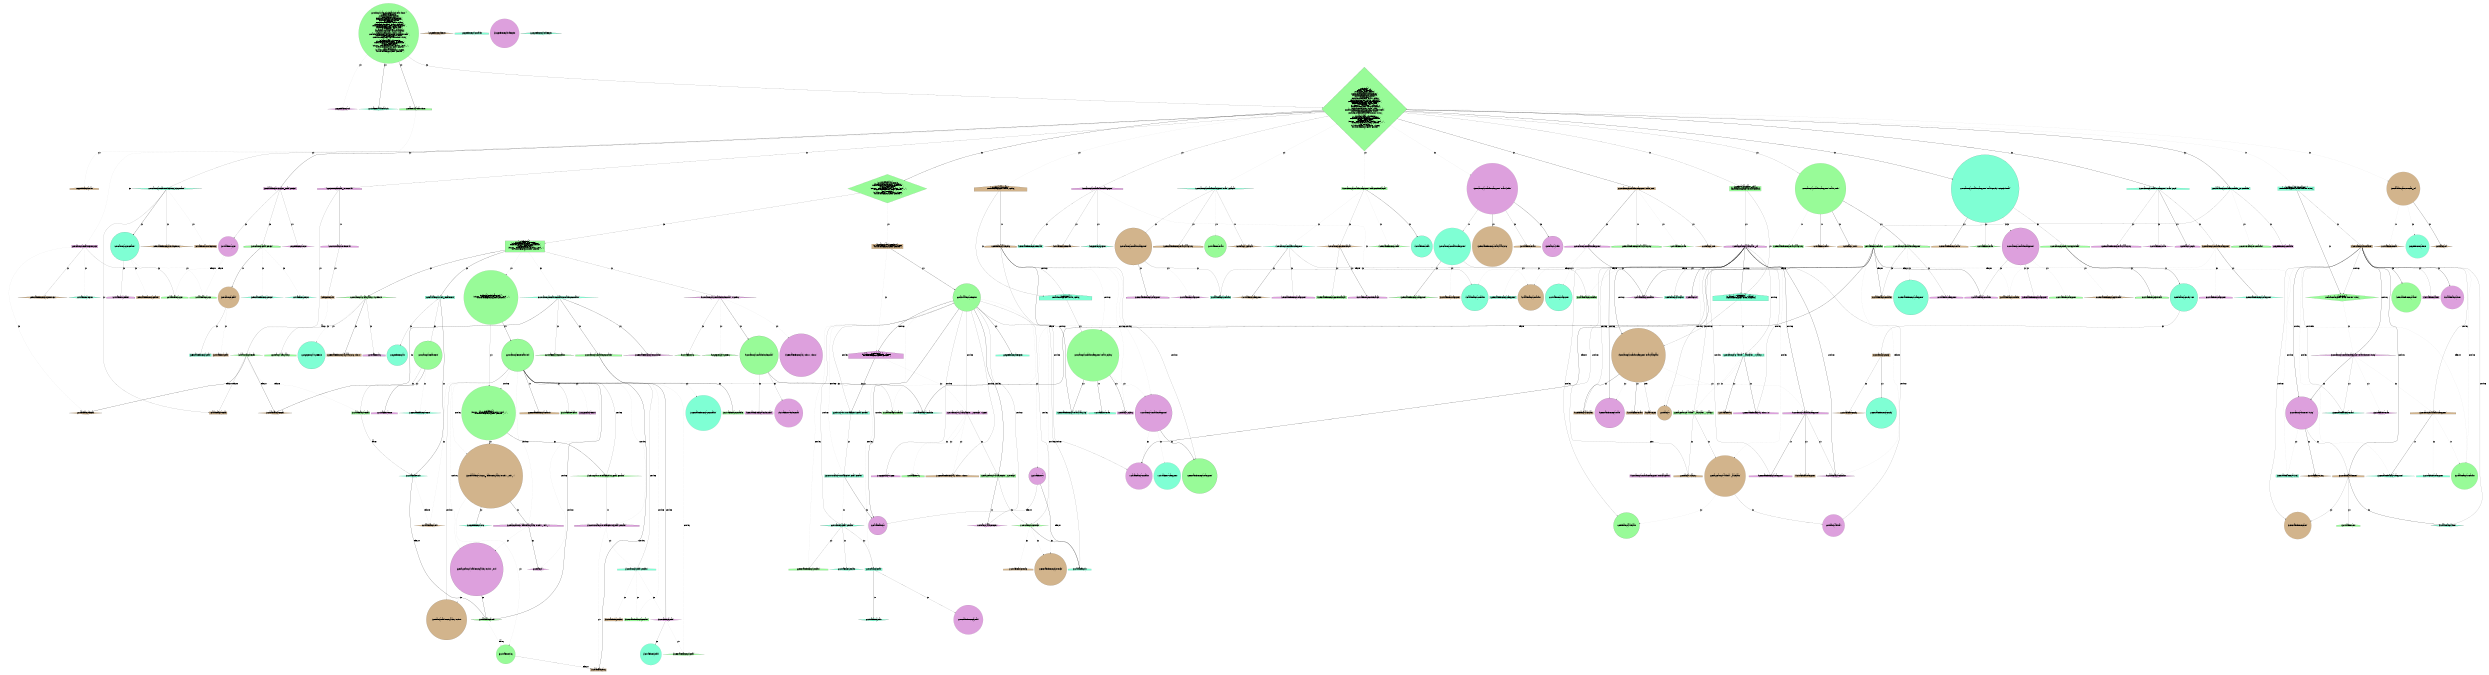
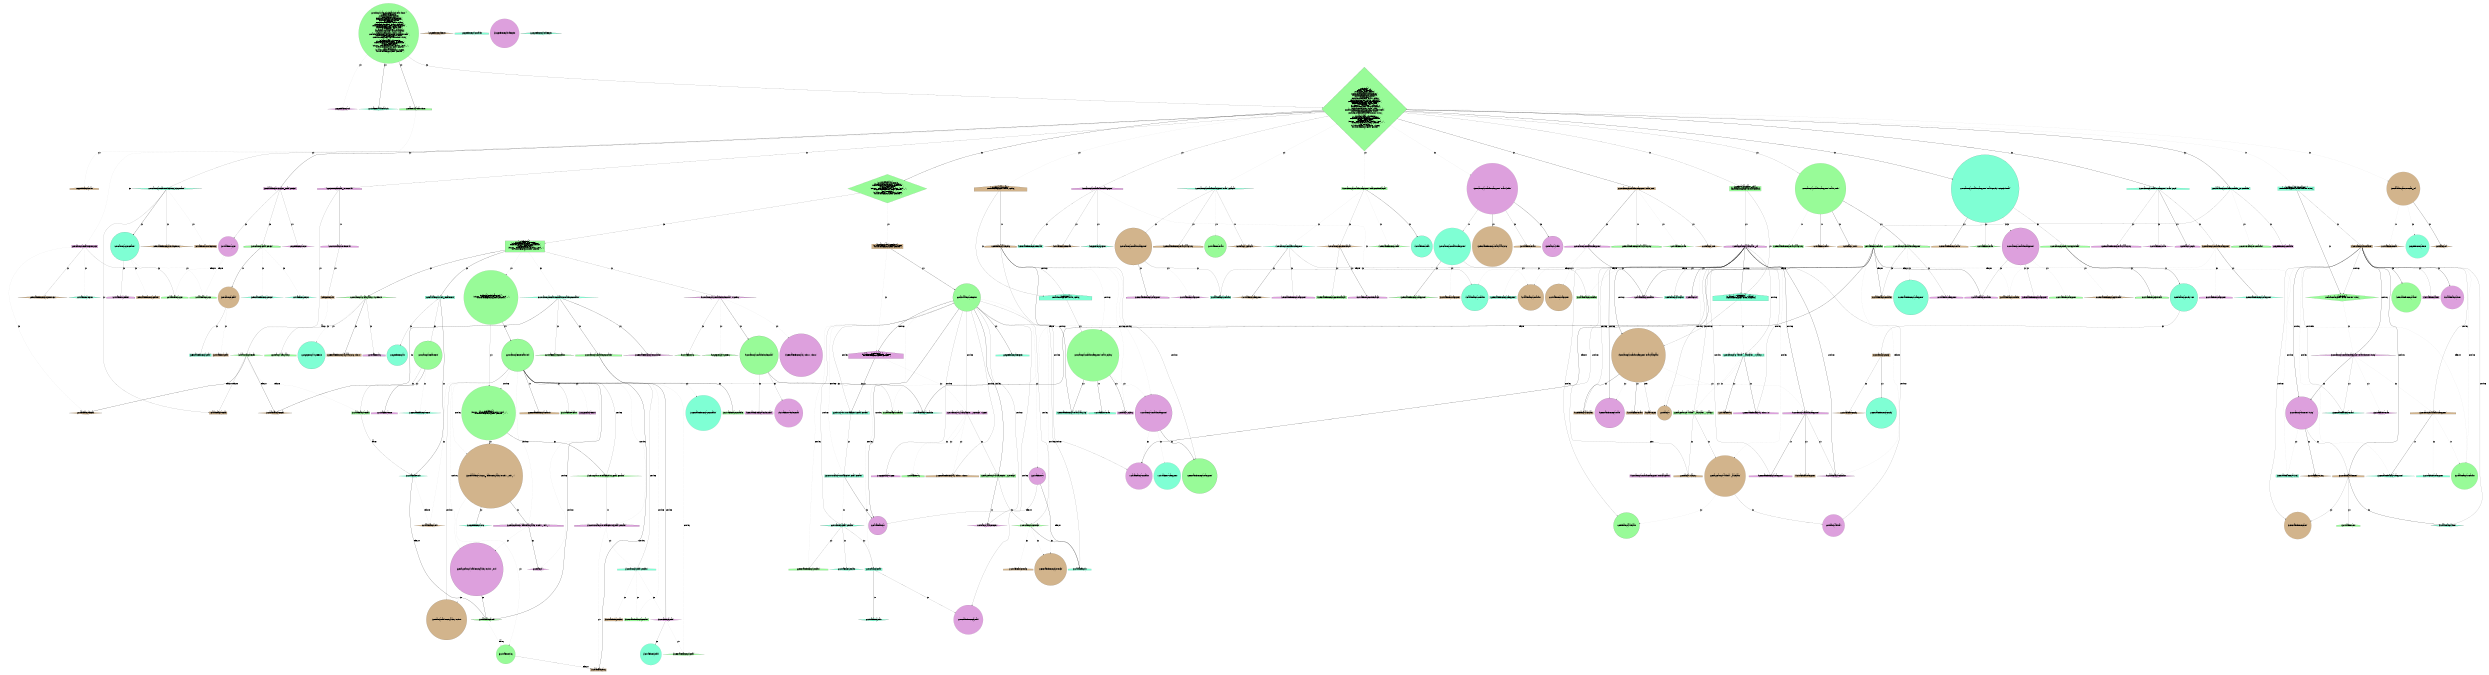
(1559, 297) -> (1559, 297)
none -> (1022, 447)
